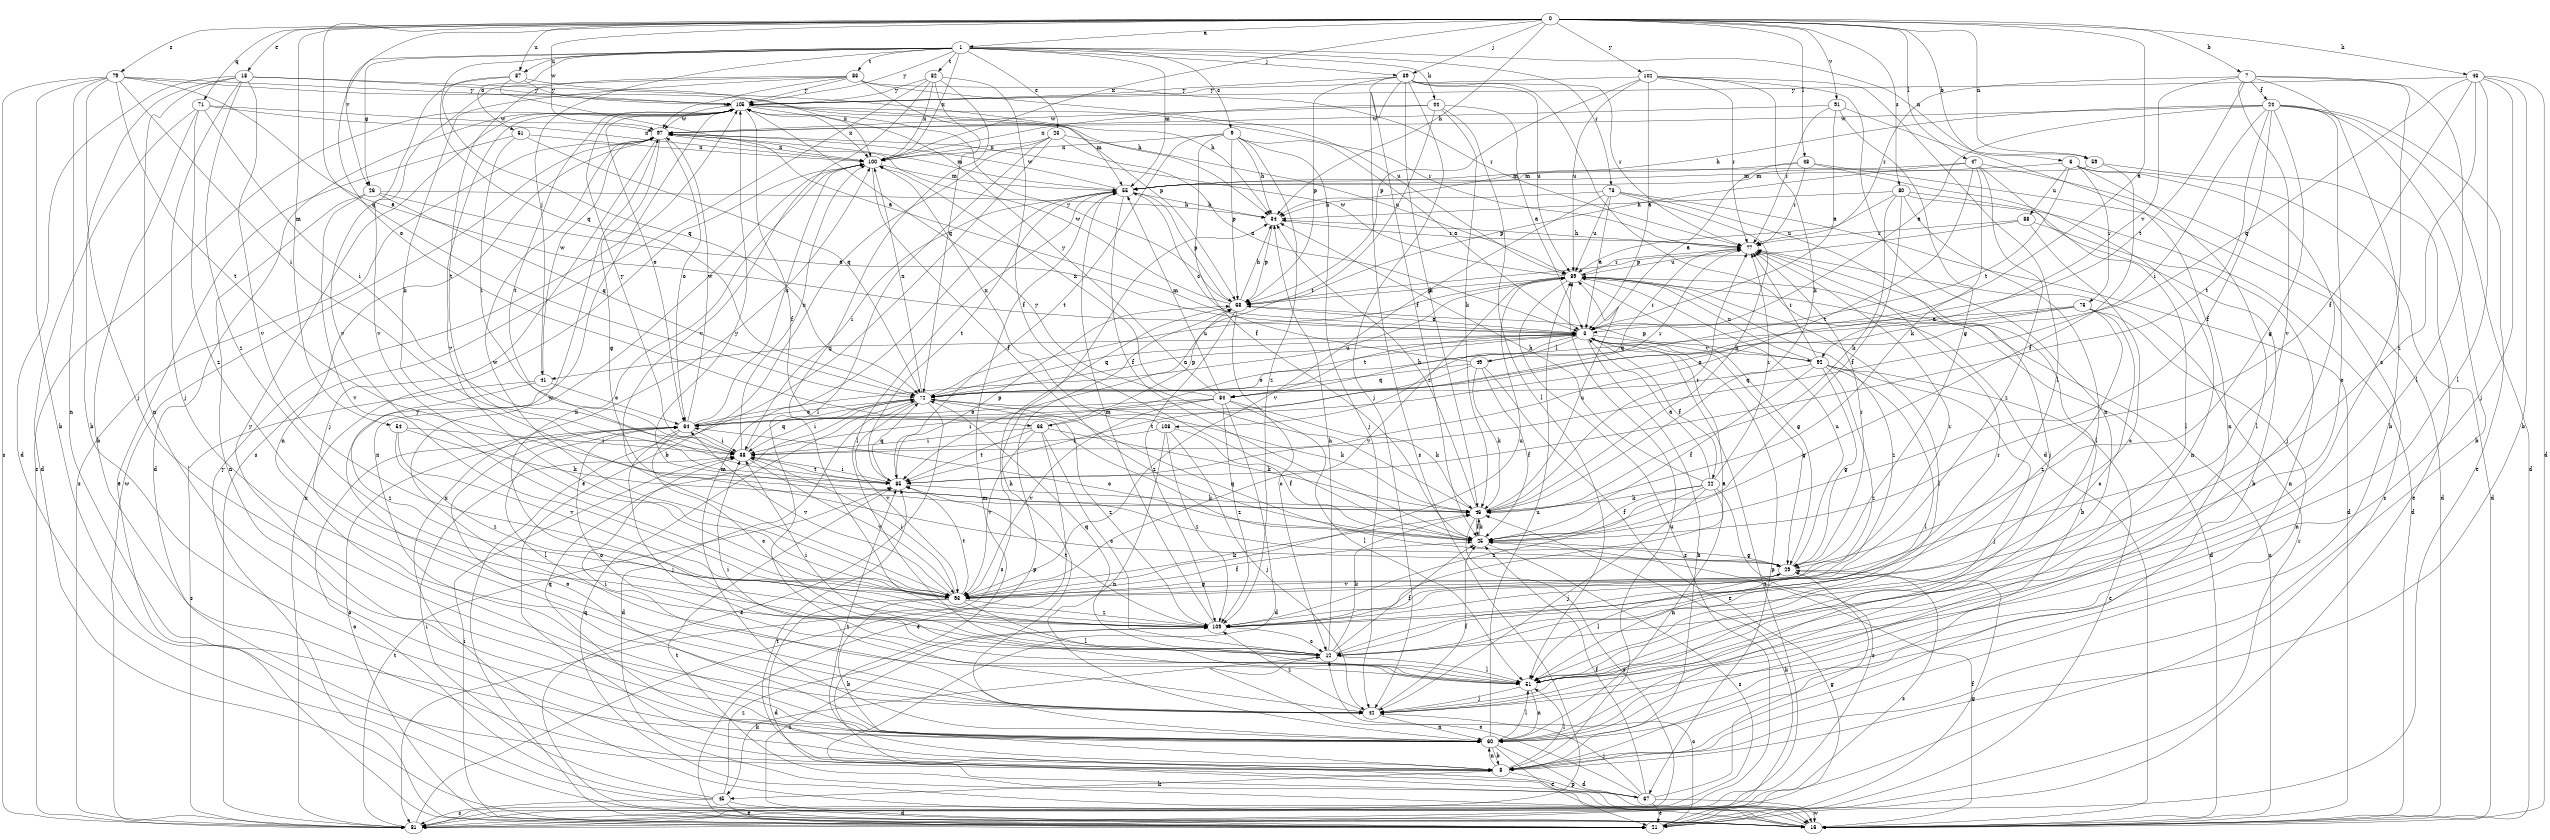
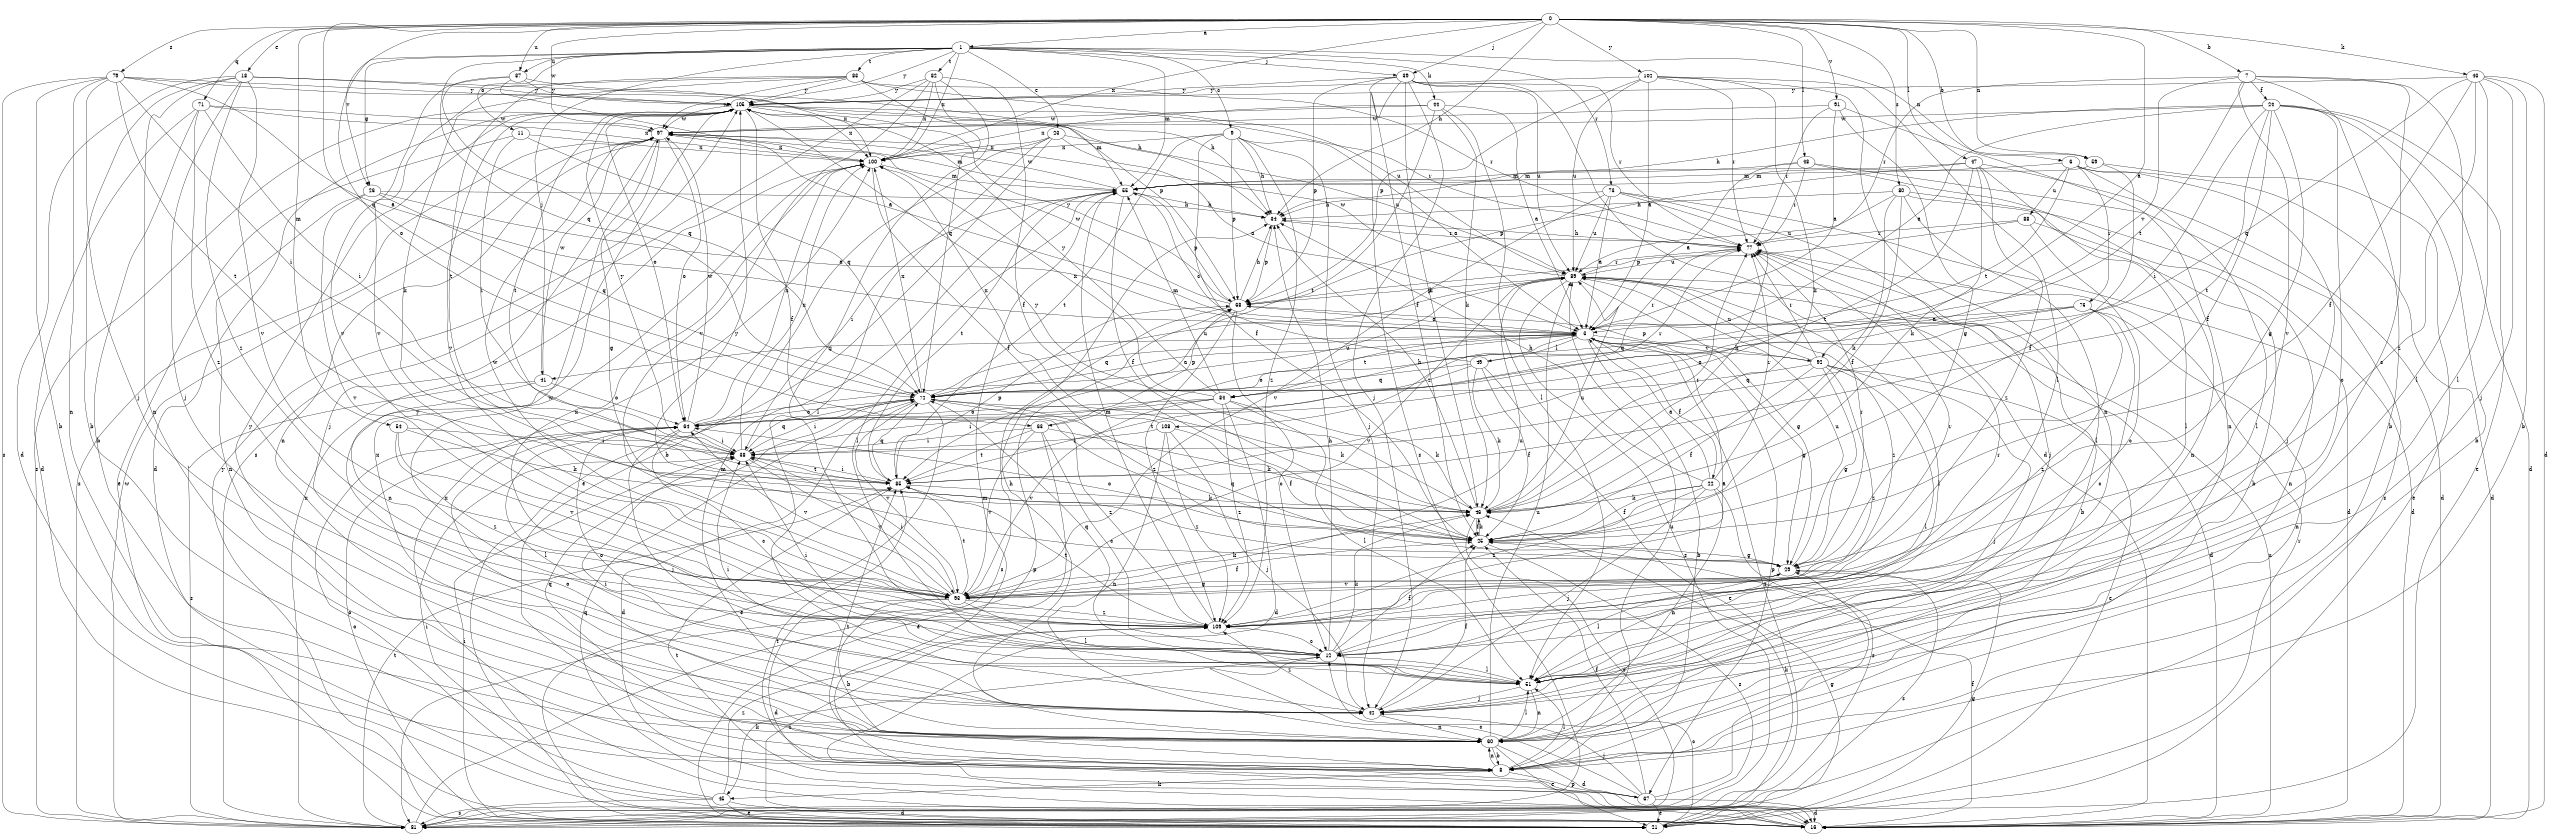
(521, 134) -> (521, 134)
(390, 499) -> (390, 499)
(1816, 814) -> (1816, 814)
